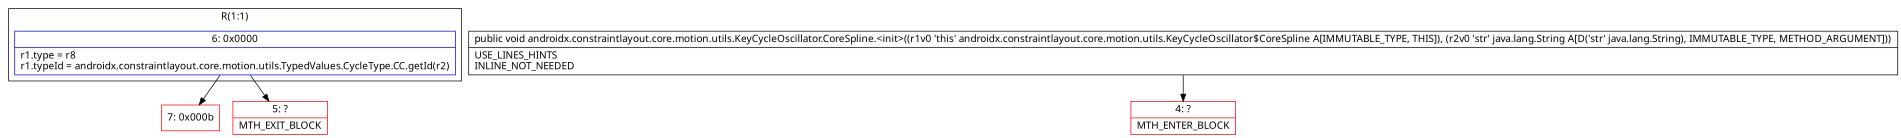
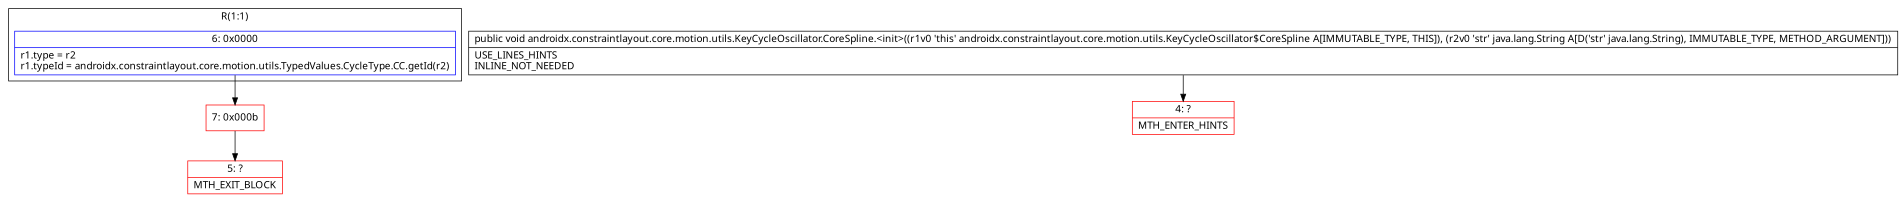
(48, 56) -> (48, 56)
(258, 86) -> (235, 142)
(1183, 126) -> (1183, 126)
